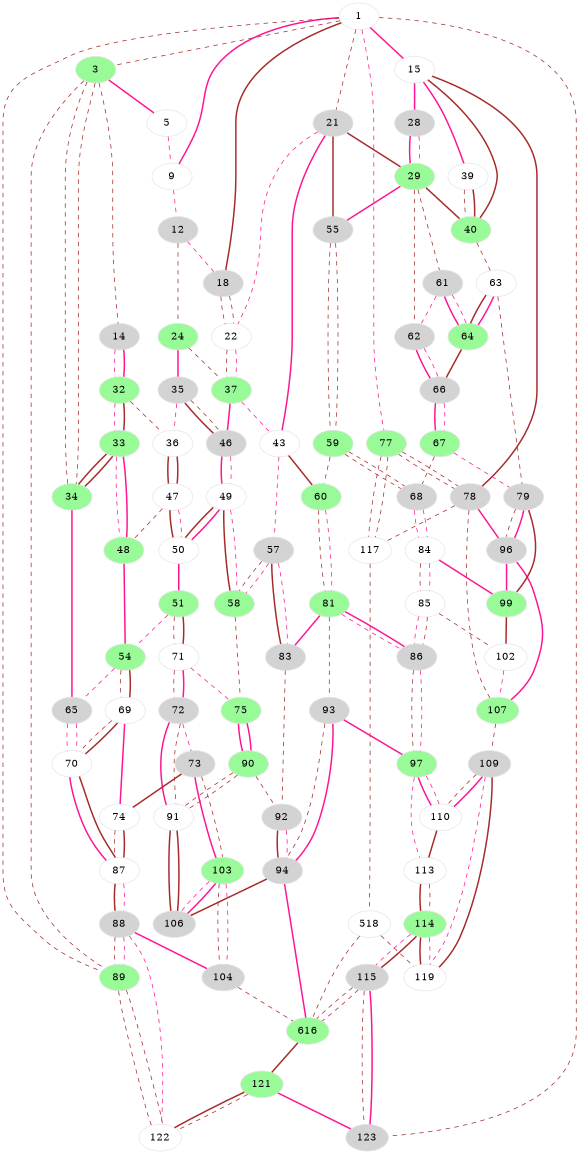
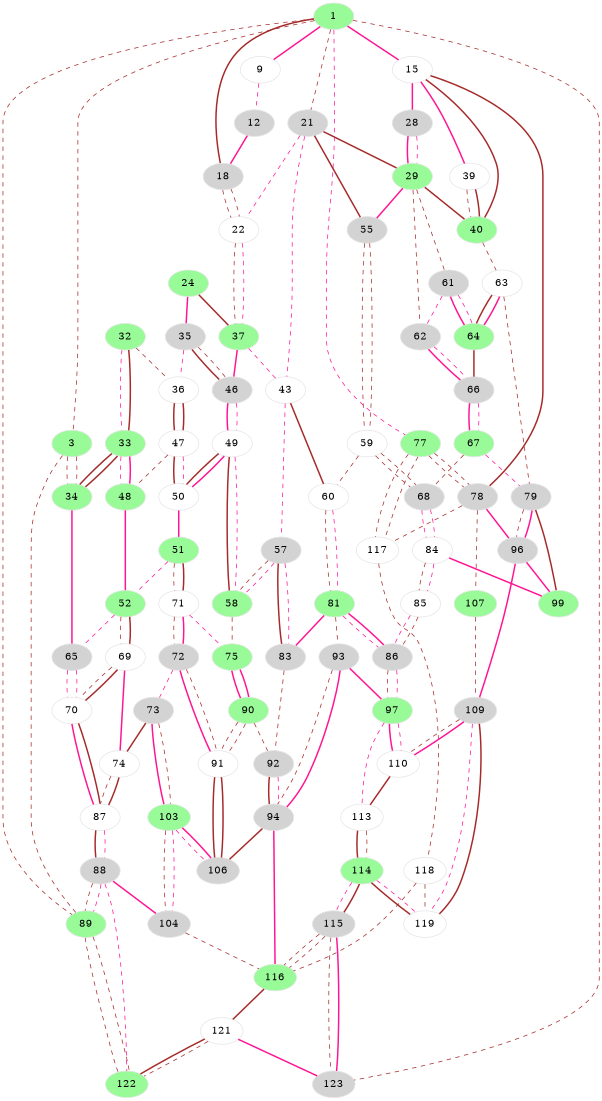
(359, 16) -> (334, 16)
(167, 123) -> none
(201, 257) -> (239, 150)
(292, 280) -> (292, 256)
(178, 283) -> none
(119, 337) -> none
(205, 363) -> (214, 310)
(333, 444) -> (367, 444)
(321, 497) -> (329, 497)
(542, 633) -> (500, 631)
(125, 657) -> (125, 604)
(506, 657) -> none
(369, 924) -> (425, 871)
(308, 1031) -> (275, 978)
(262, 1084) -> (222, 1031)
(160, 1138) -> (127, 1084)
